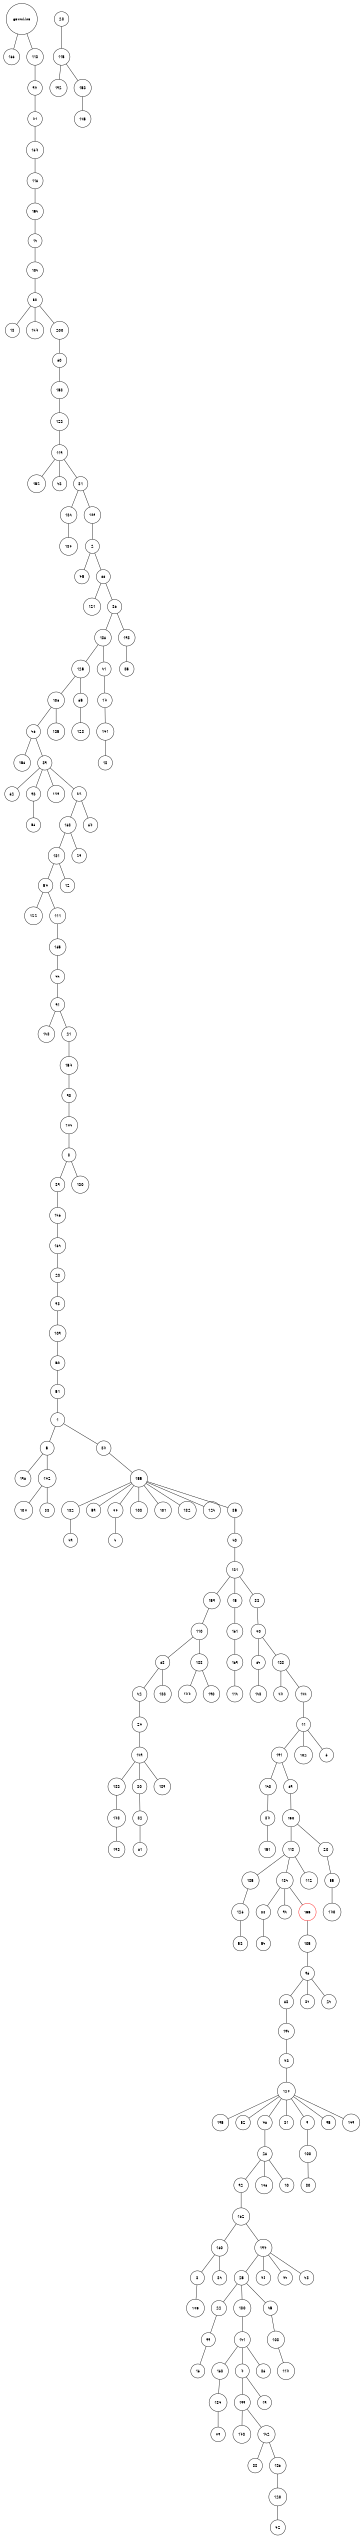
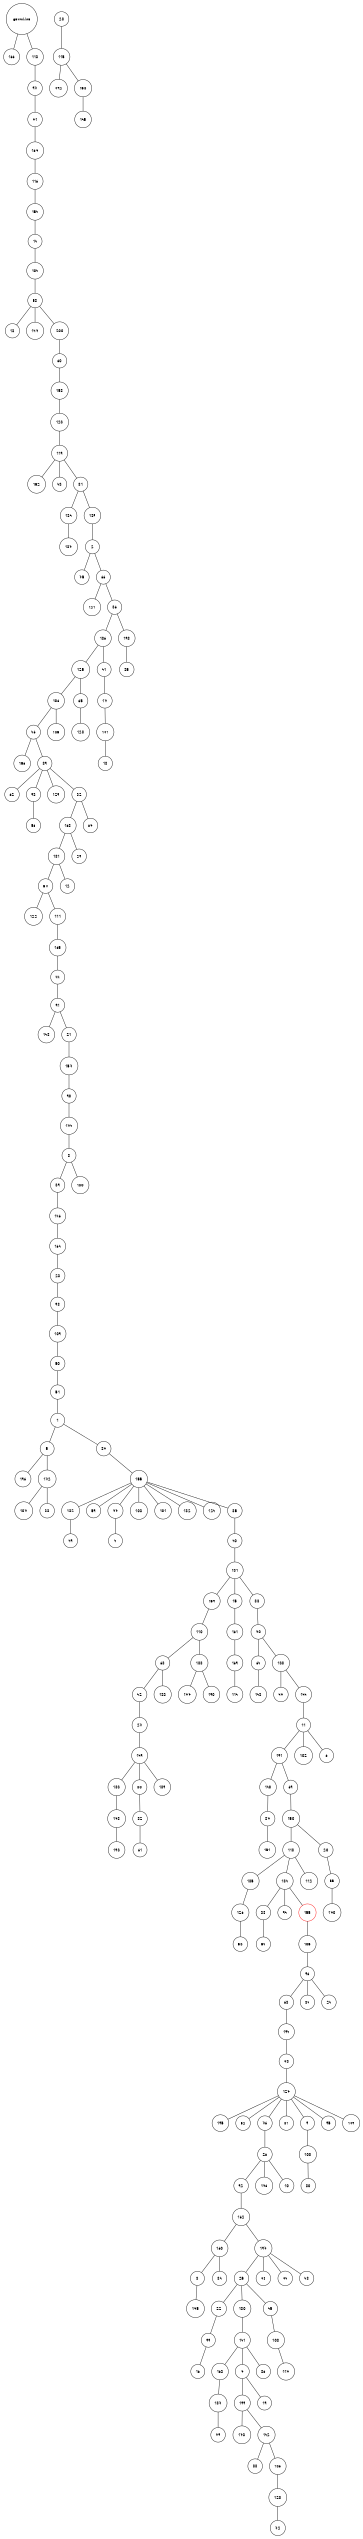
(58, 88) -> (58, 88)
